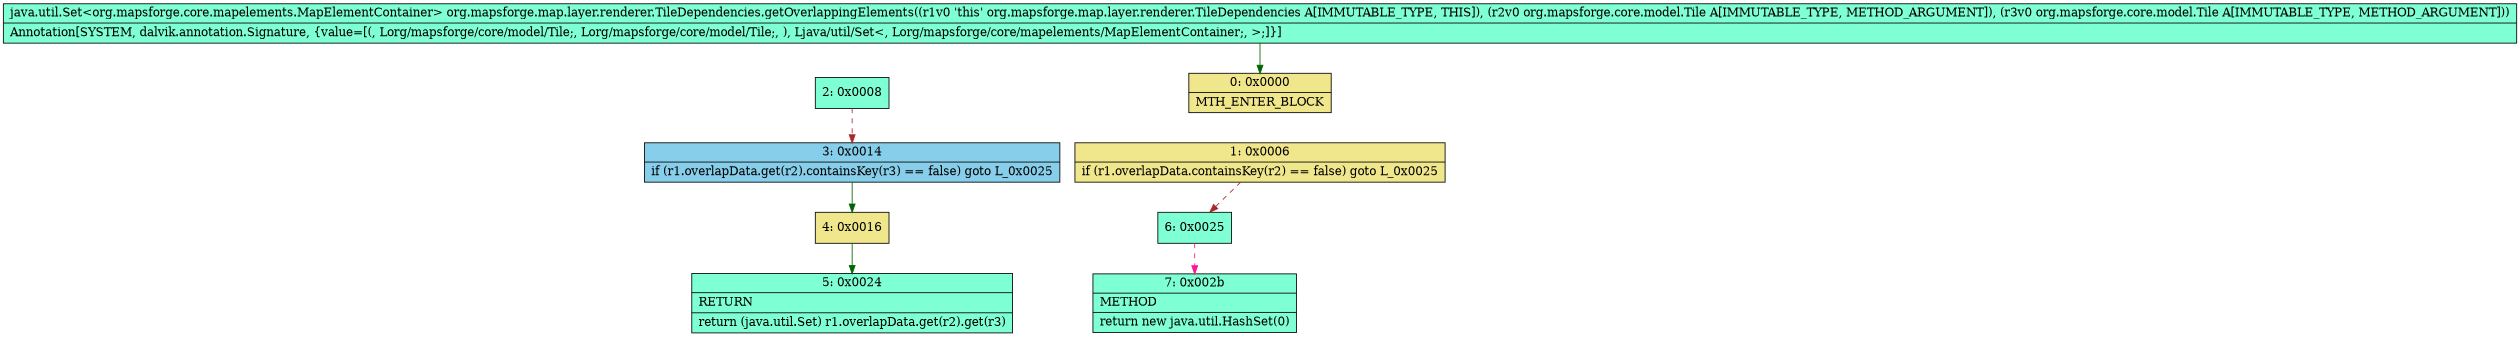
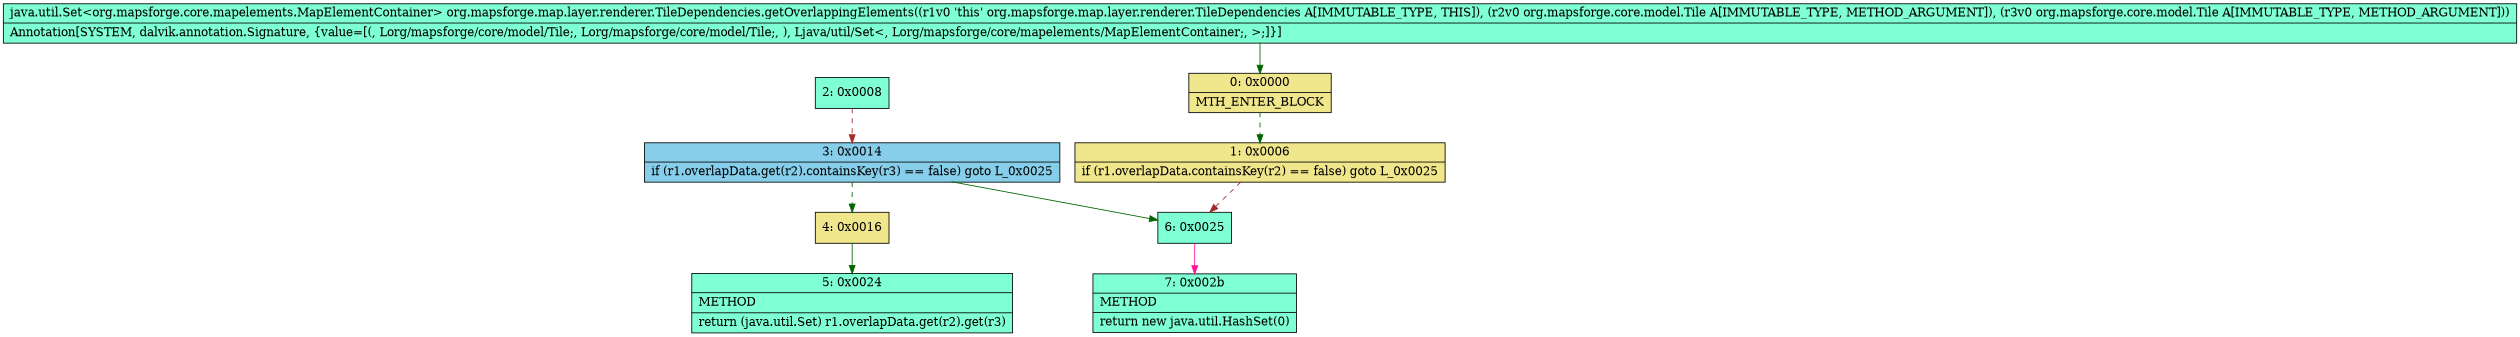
none -> (1260, 123)
(852, 193) -> (852, 193)
none -> (1050, 200)
(1195, 254) -> (1195, 254)
(726, 302) -> (727, 302)
